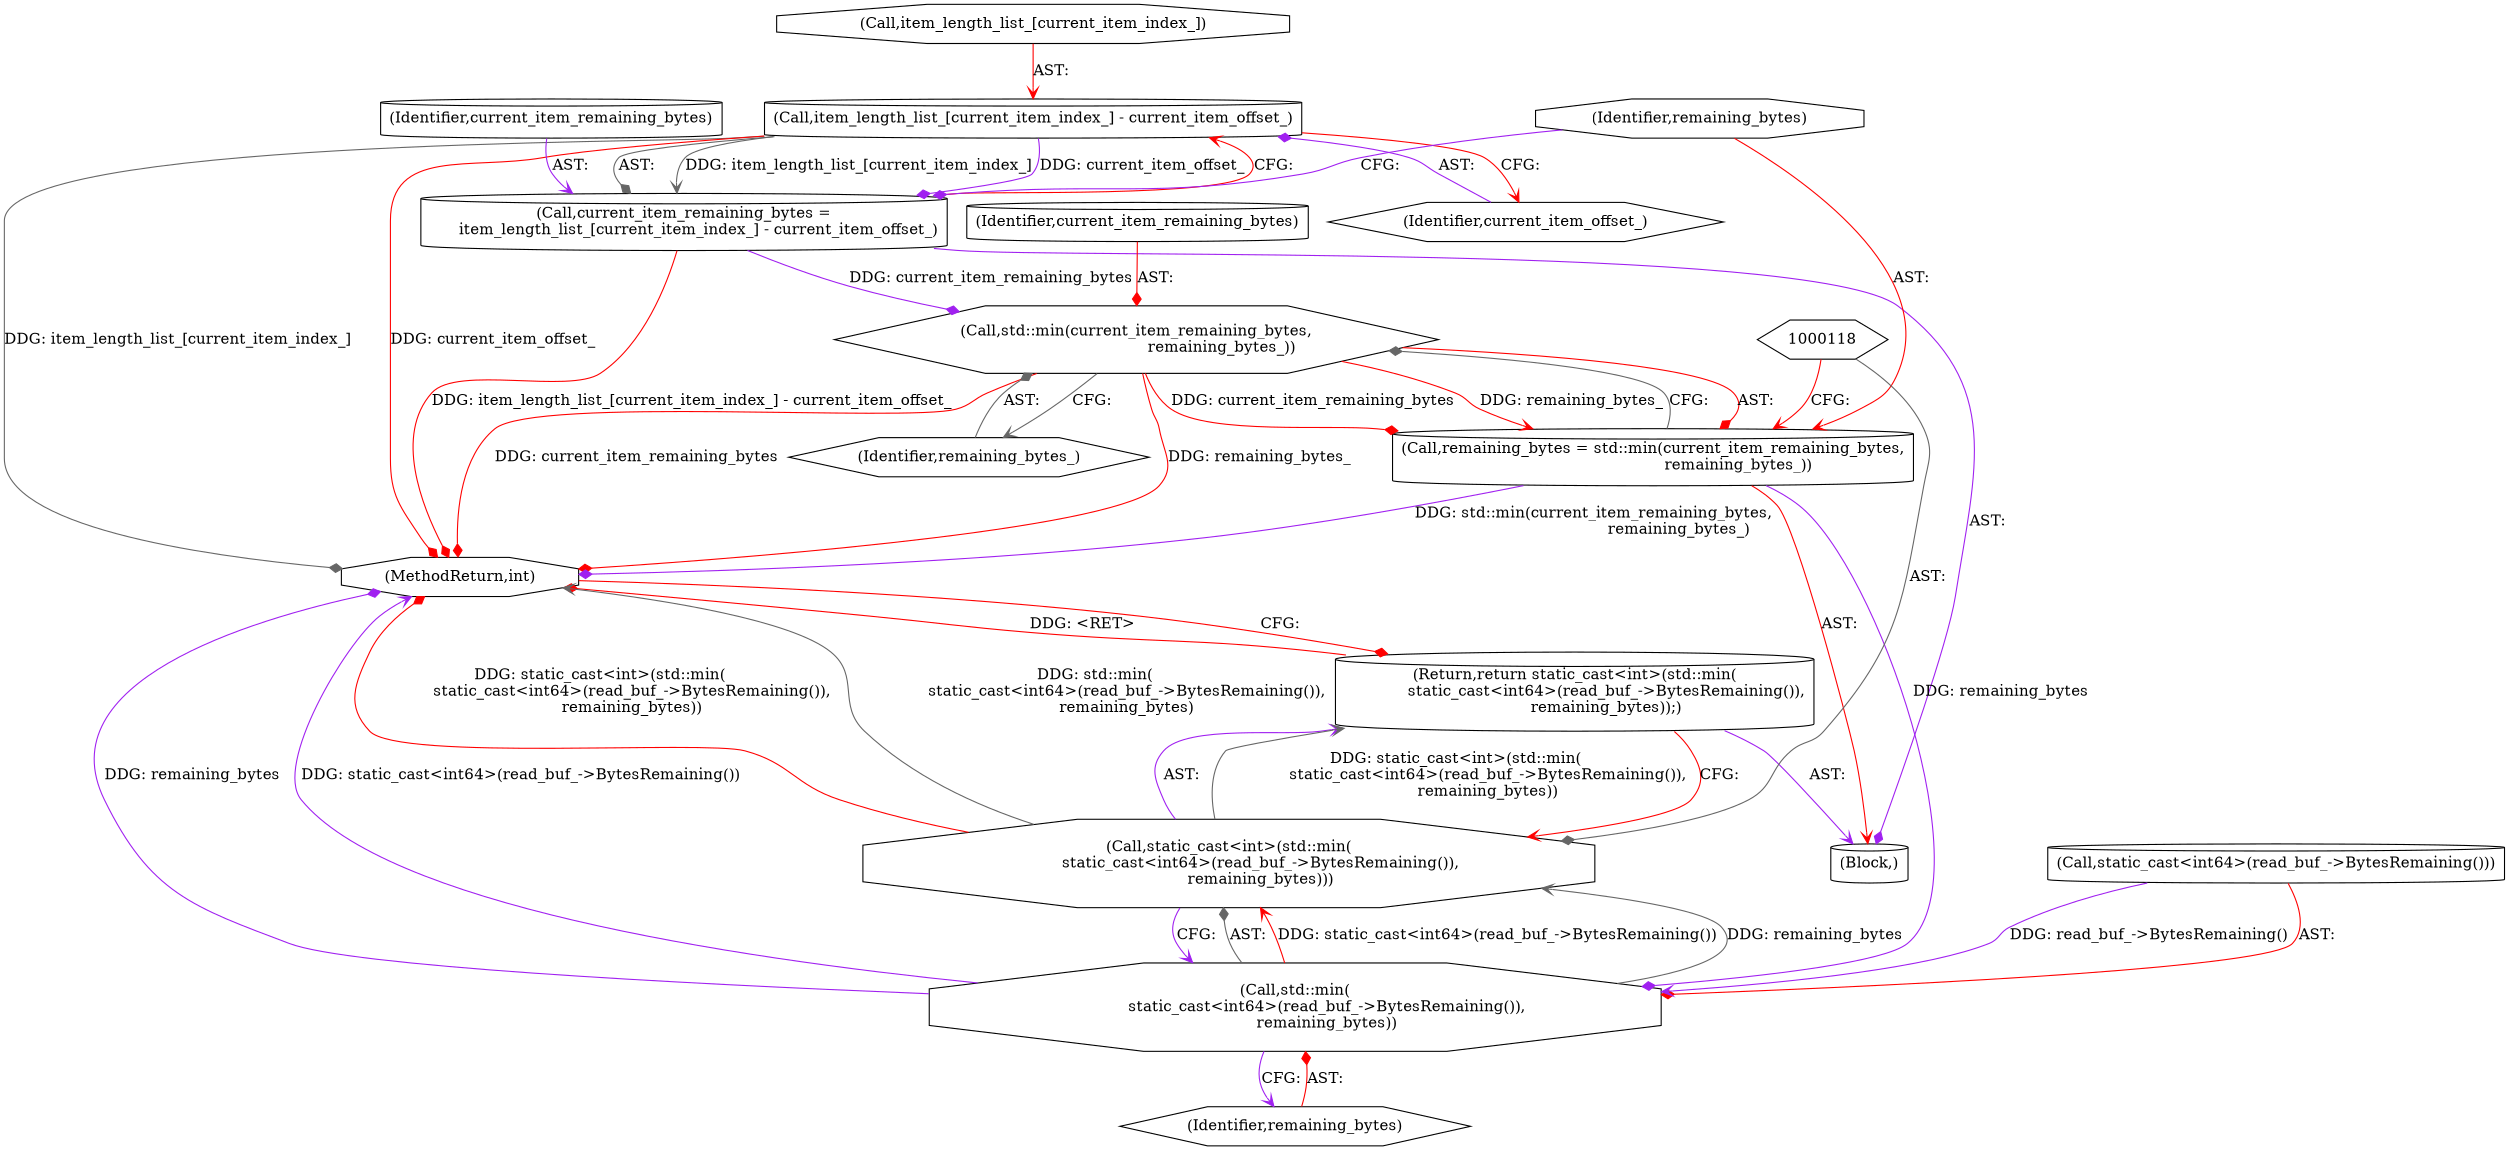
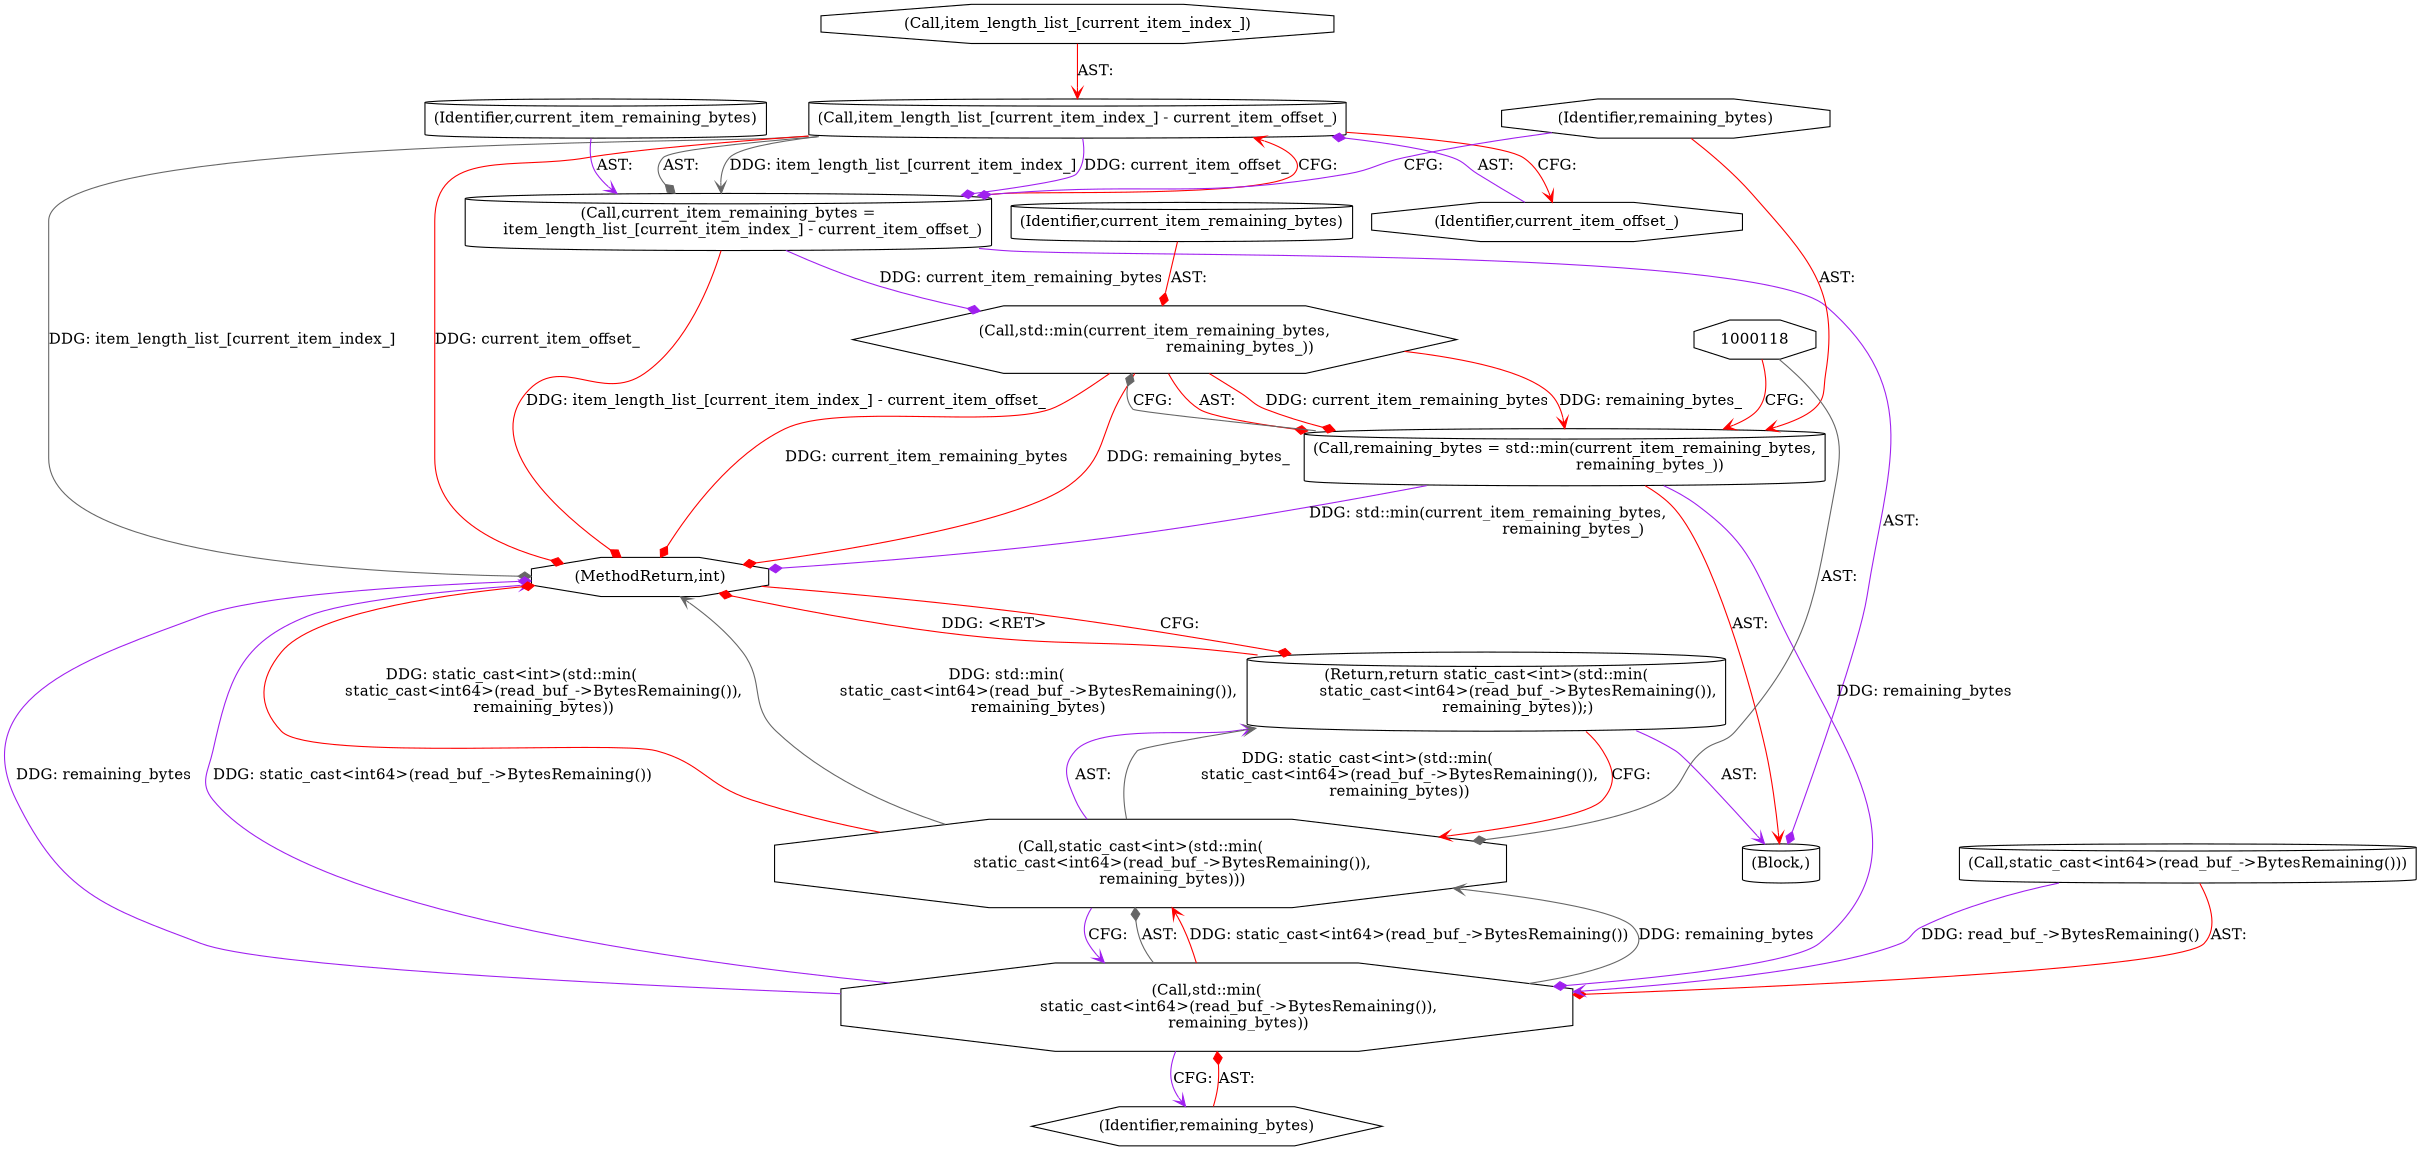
(1526, 222) -> (1557, 222)
(1823, 340) -> (1755, 340)
(969, 457) -> none
